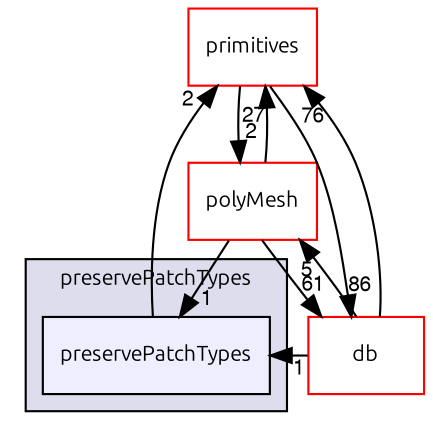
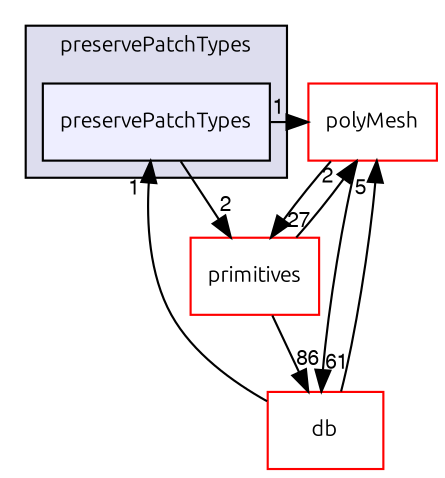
(369, 204) -> none
(208, 272) -> (278, 122)
